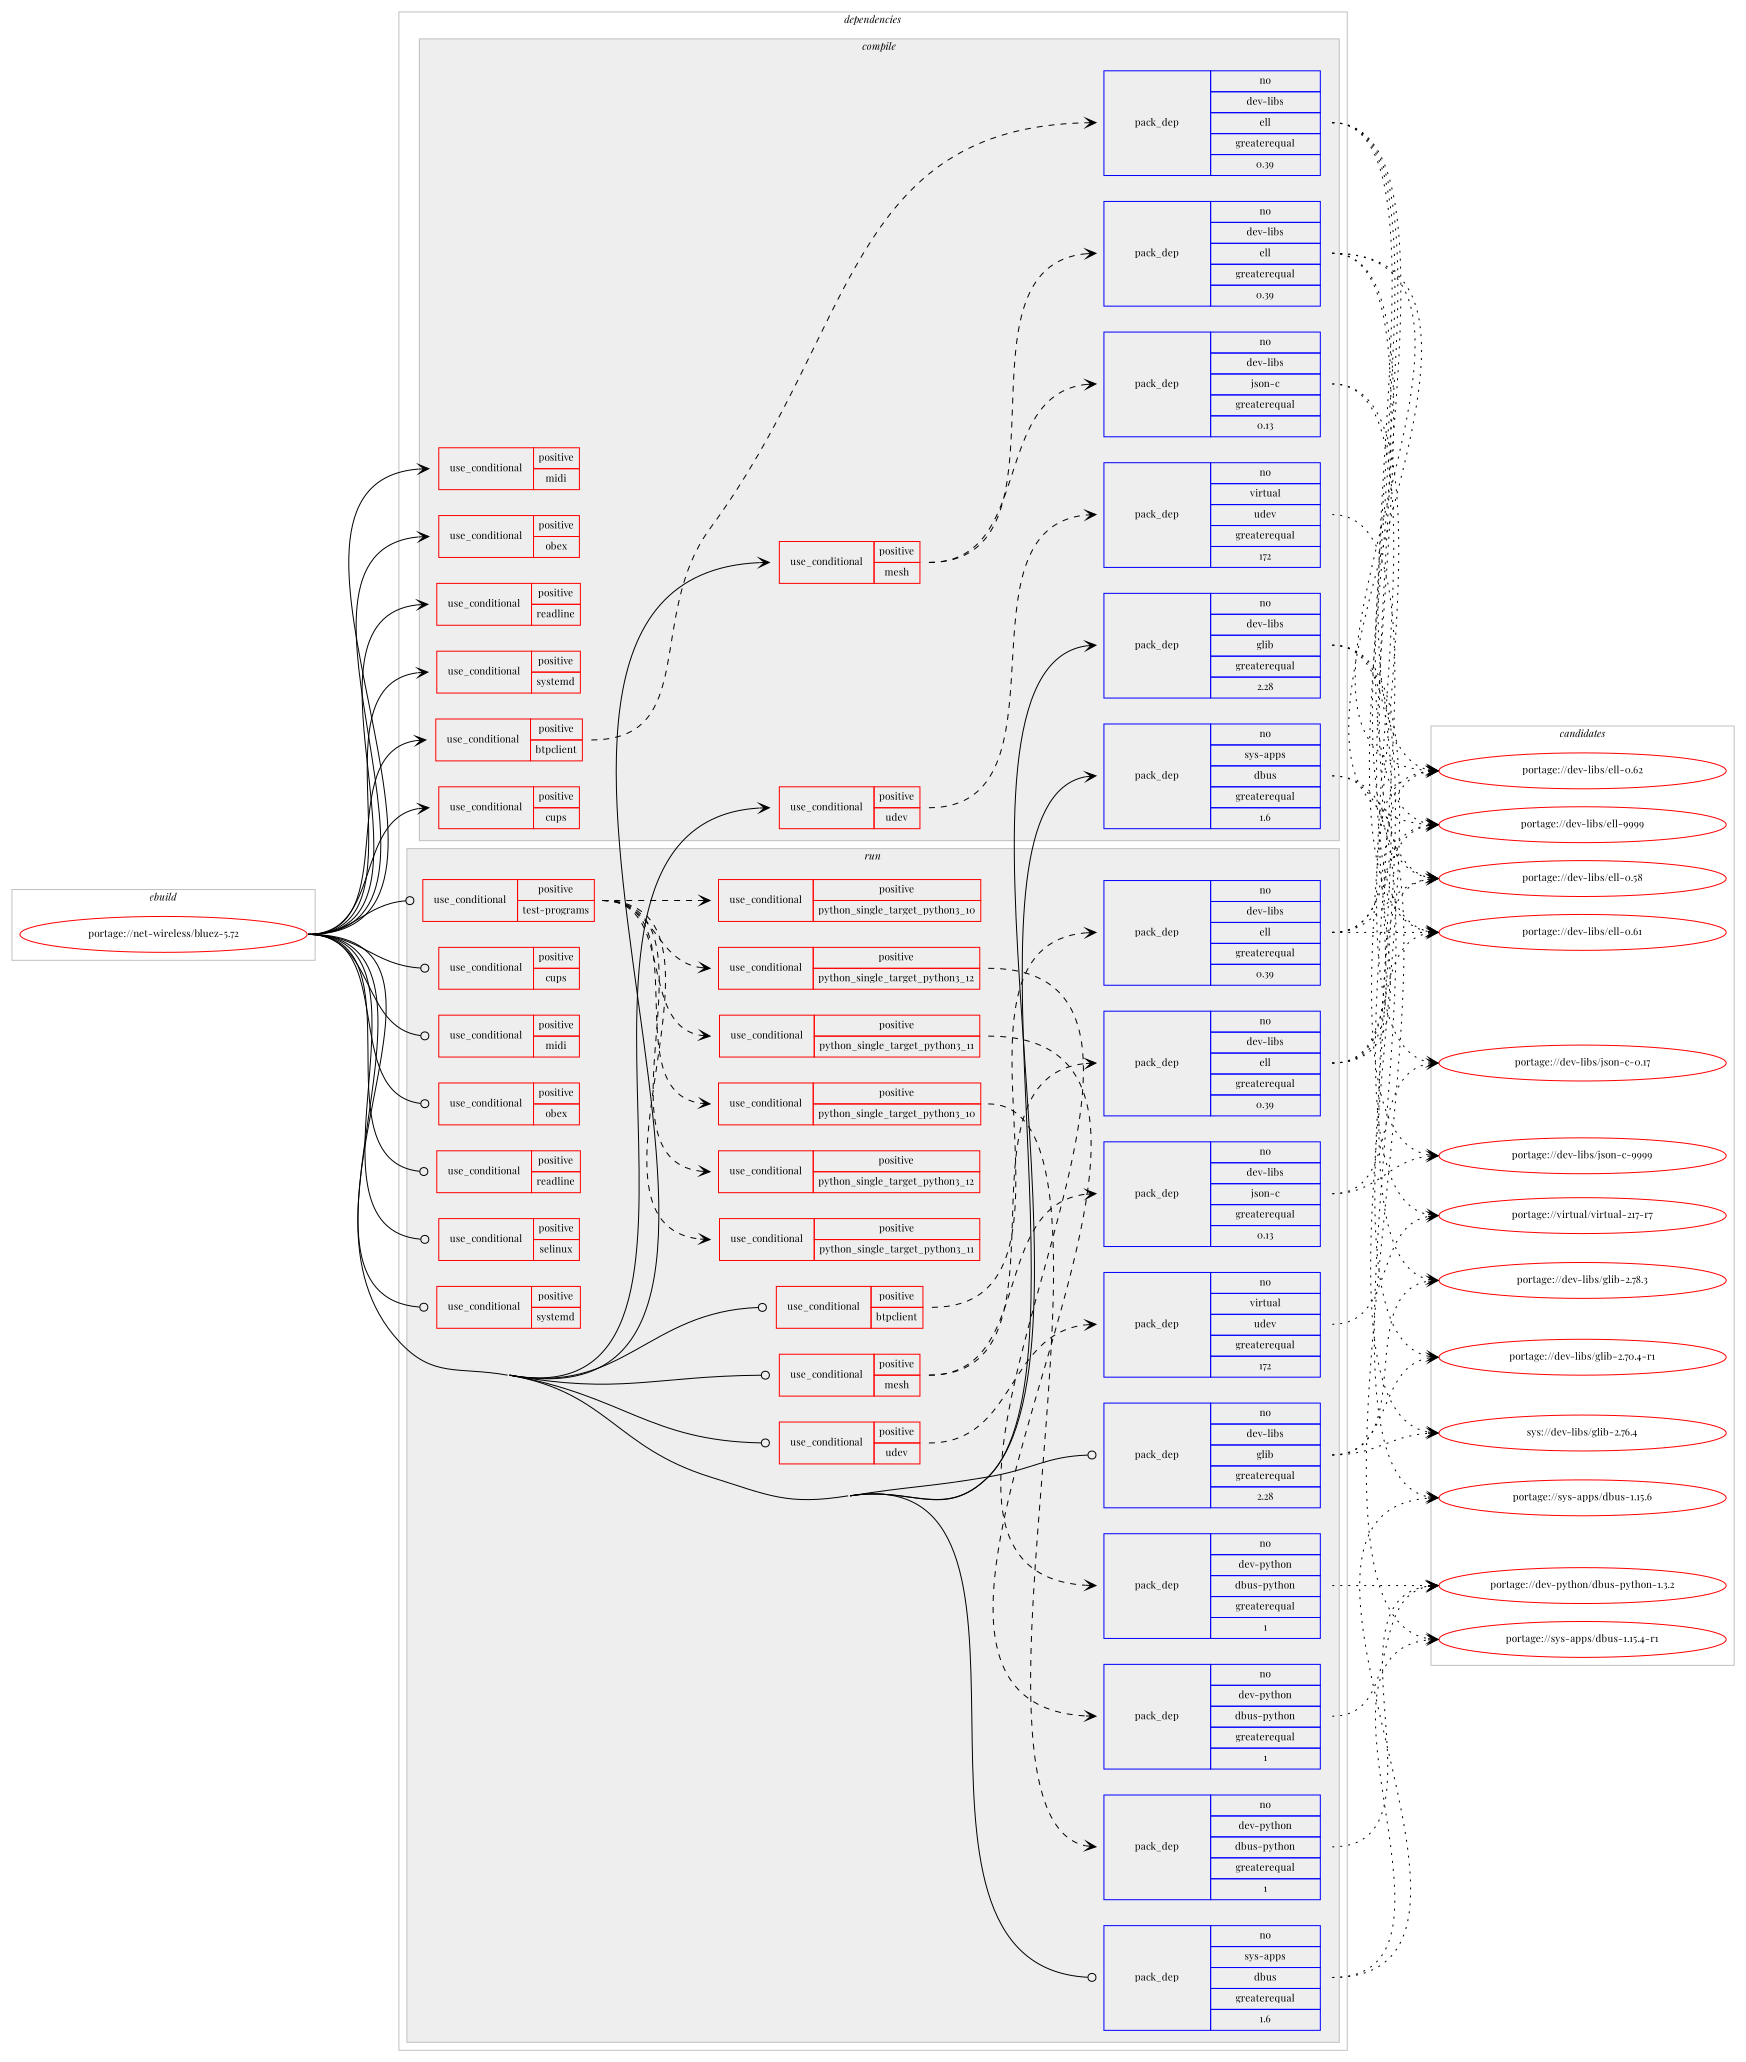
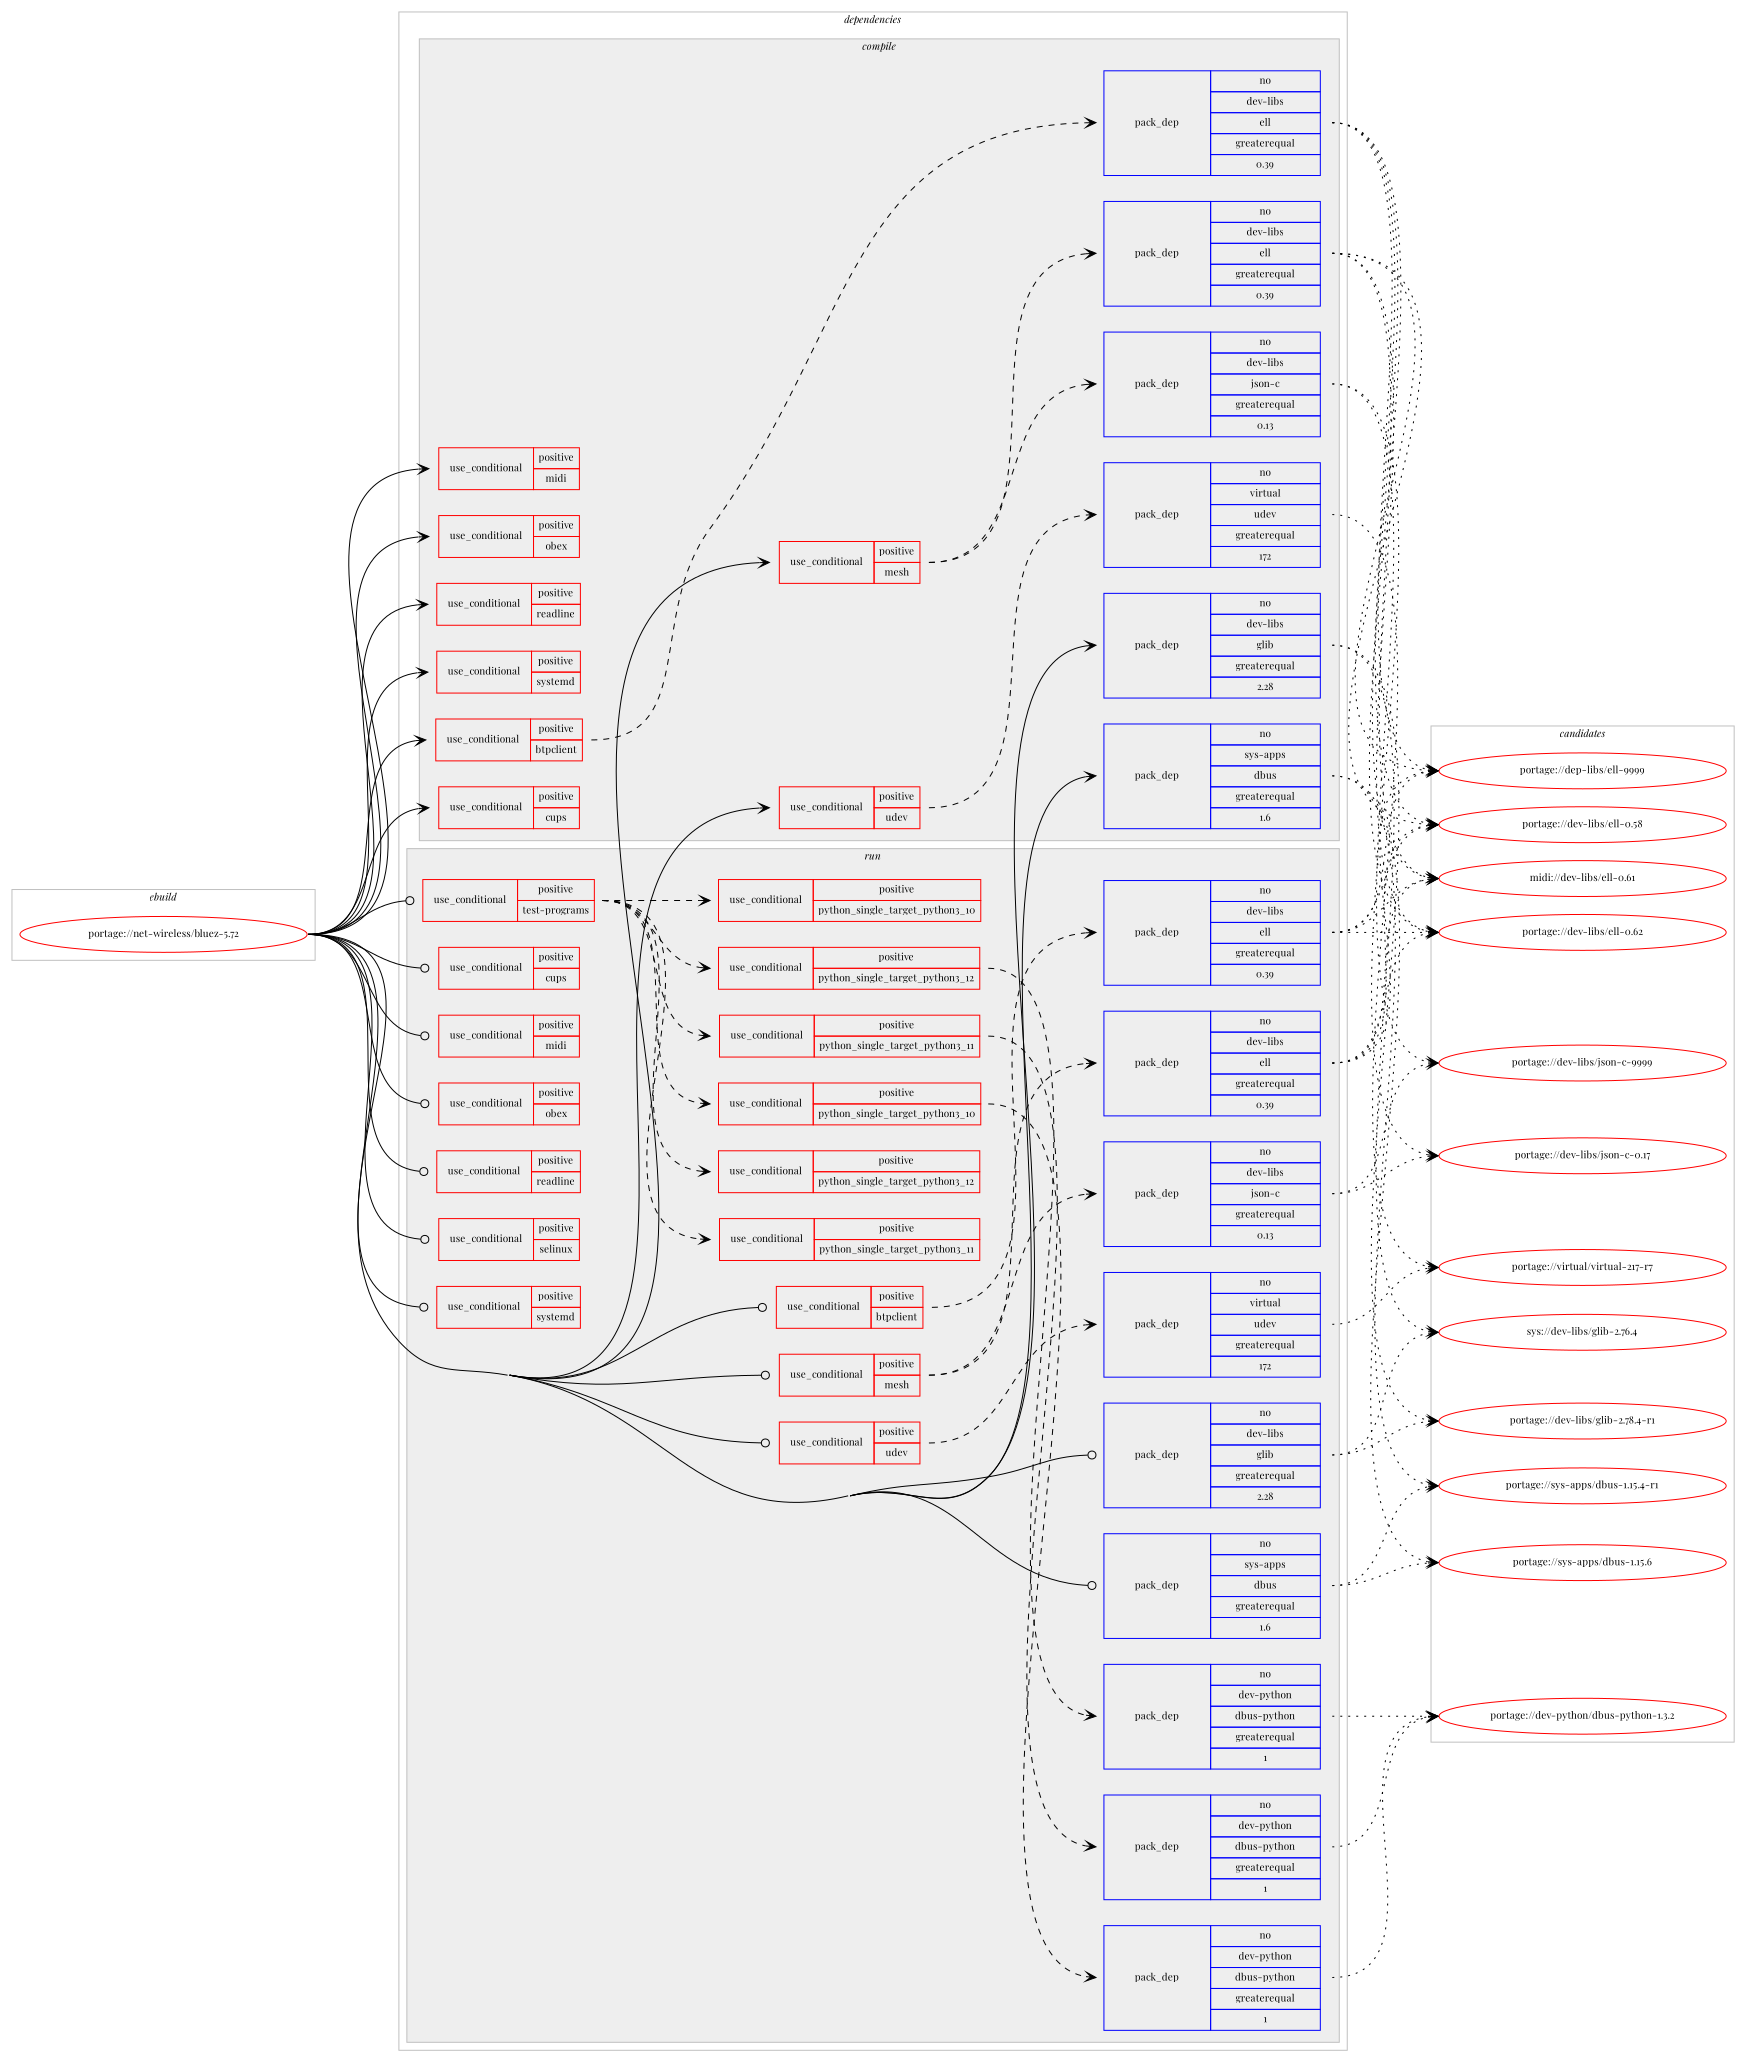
(1583, 825) -> (1583, 771)
(1583, 932) -> (1583, 879)
(1583, 1280) -> none
(1583, 1357) -> (1583, 1421)
